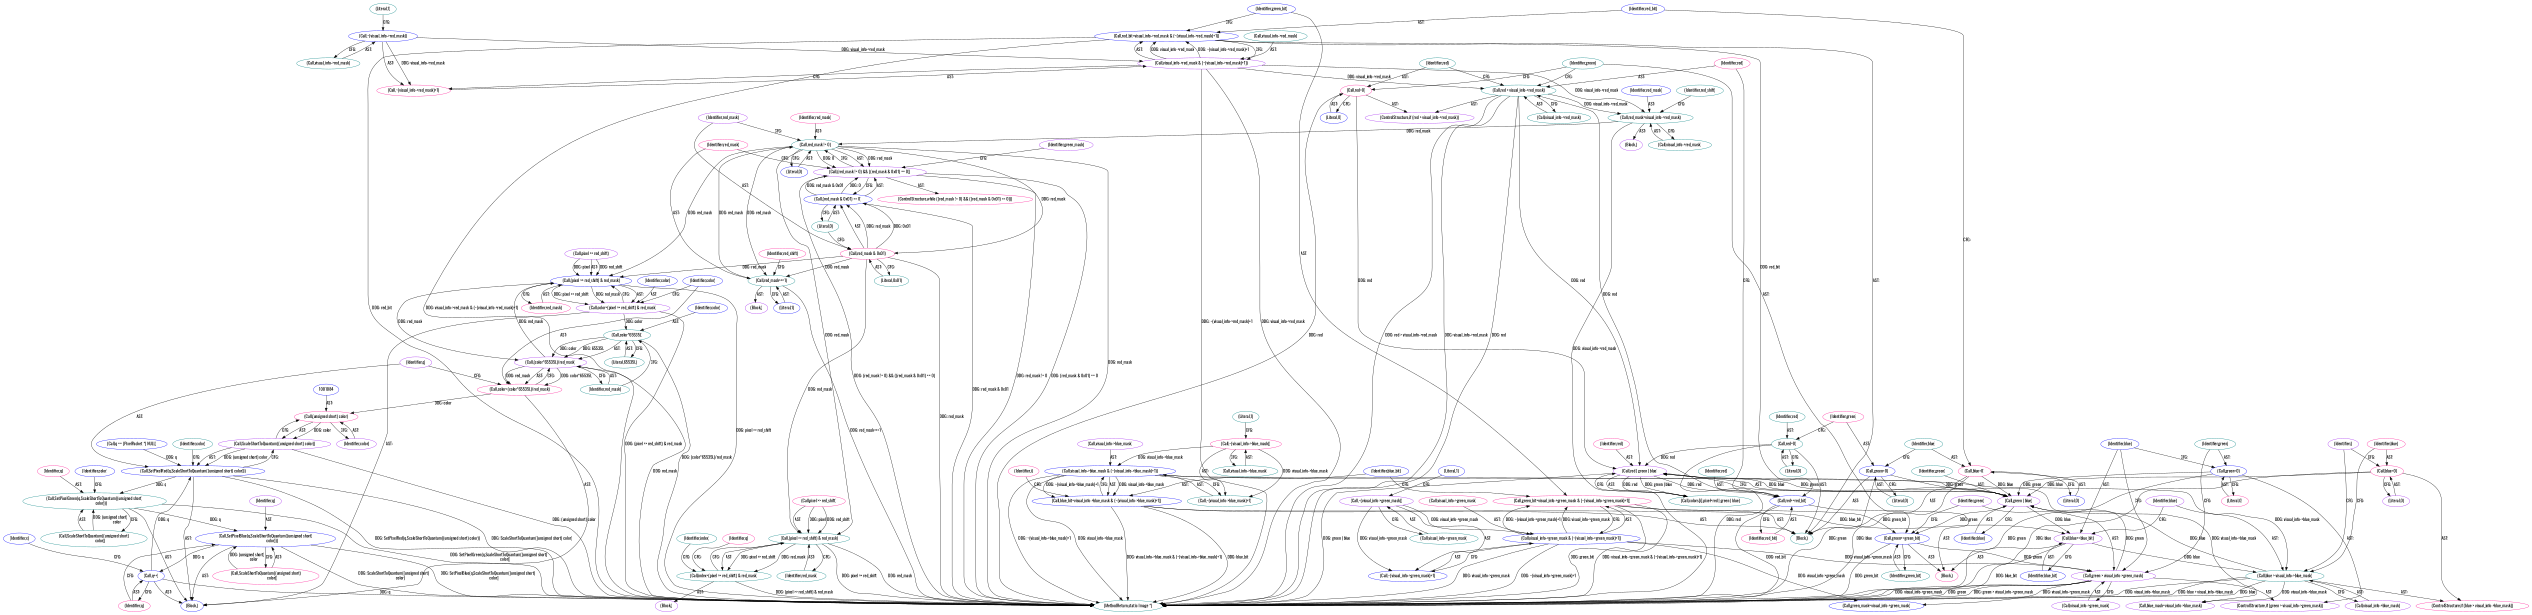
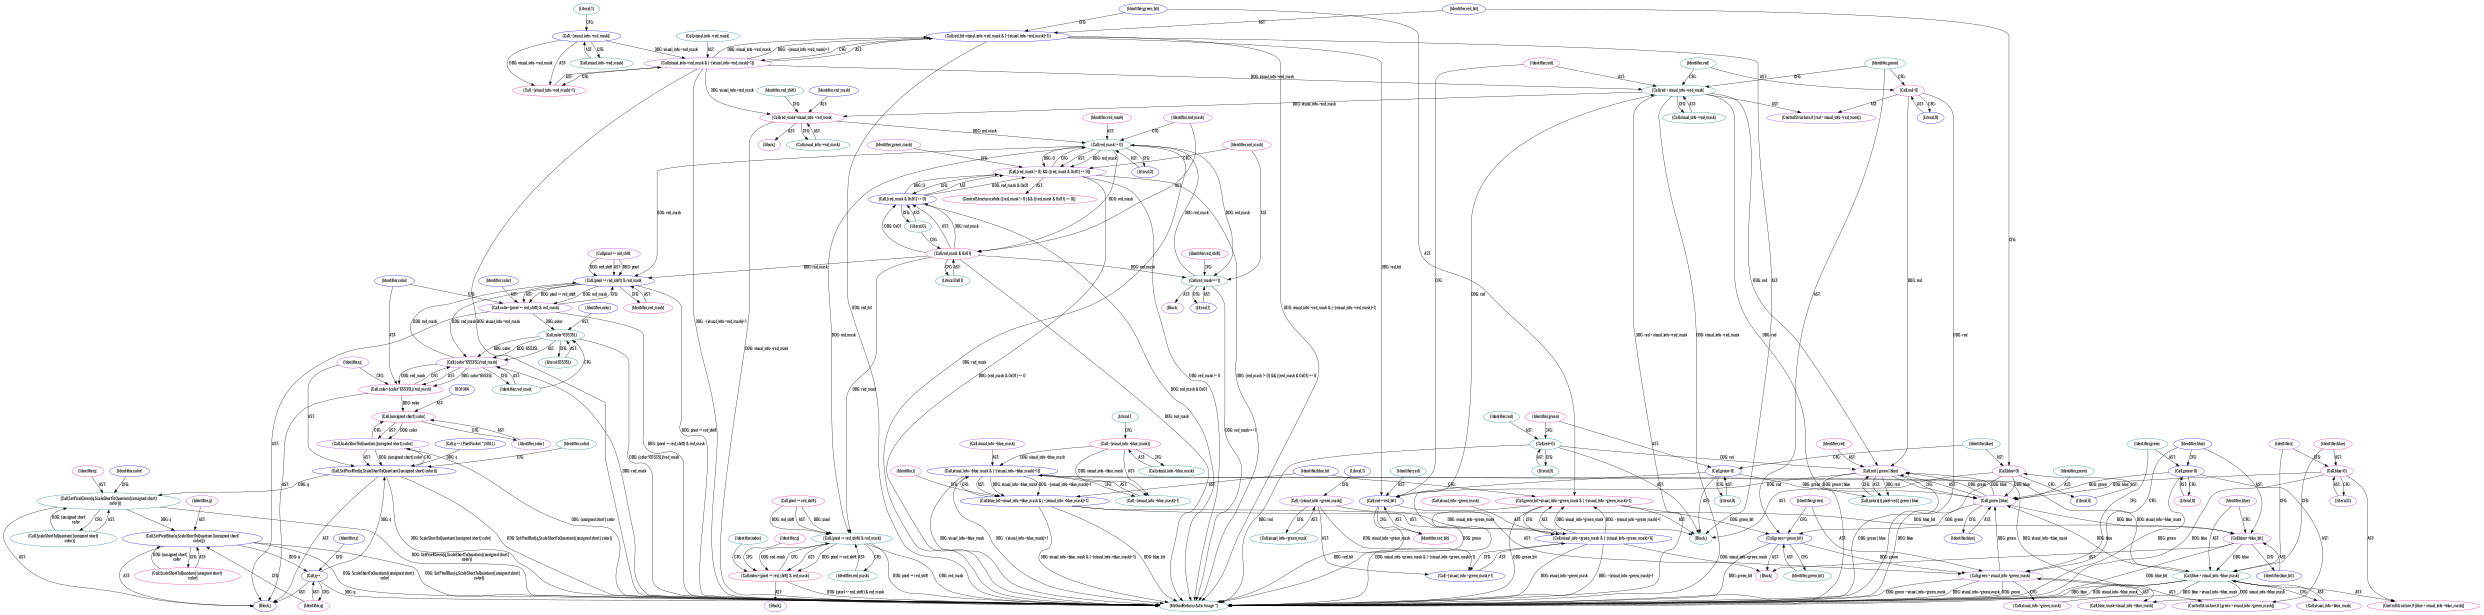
(1651, 118) -> (802, 118)
(724, 576) -> (775, 576)
(1876, 606) -> none
